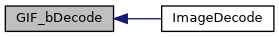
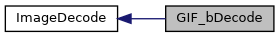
(144, 19) -> (148, 19)
